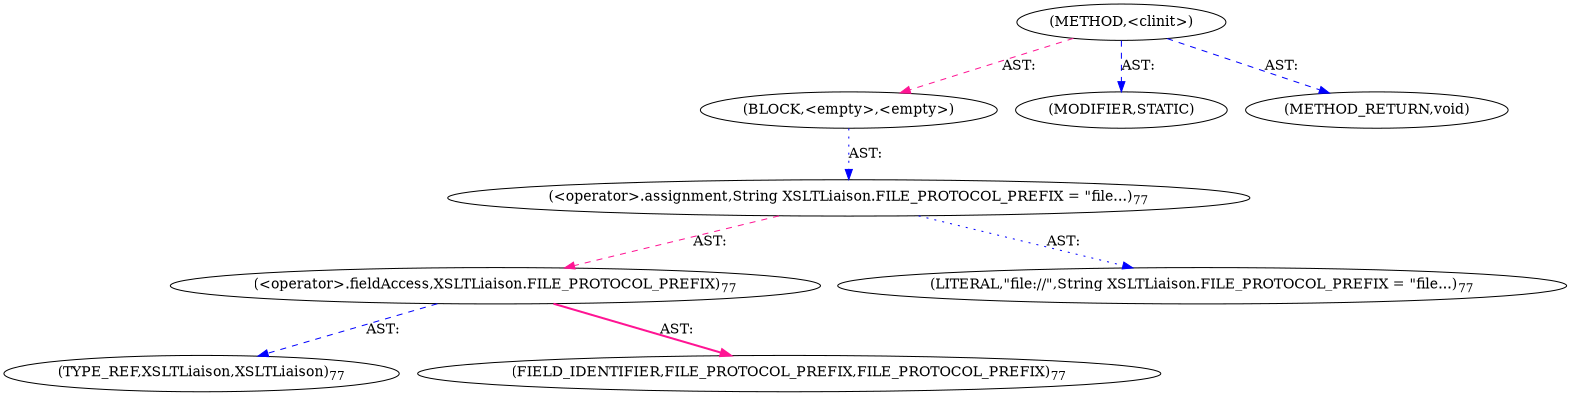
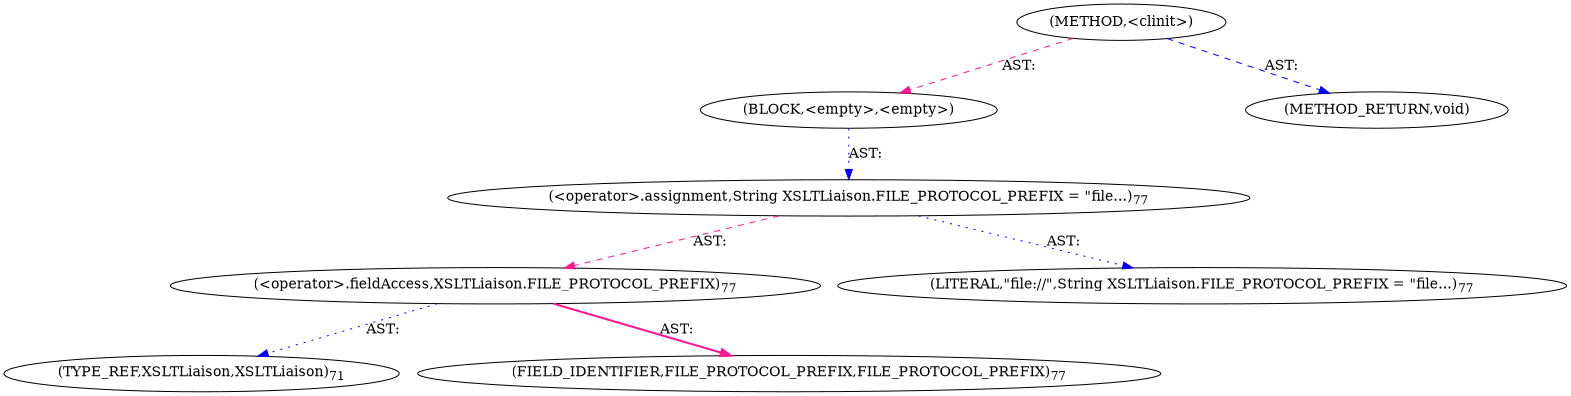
(1121, 110) -> none
(353, 328) -> (353, 328)
(337, 372) -> (337, 372)
